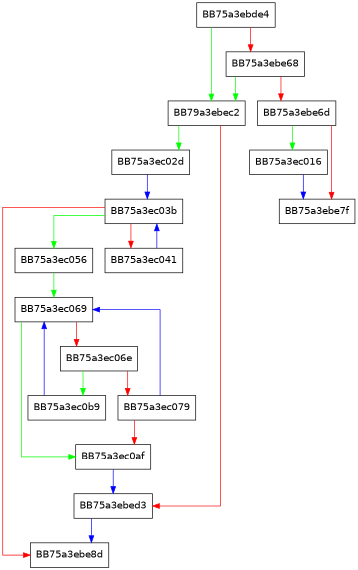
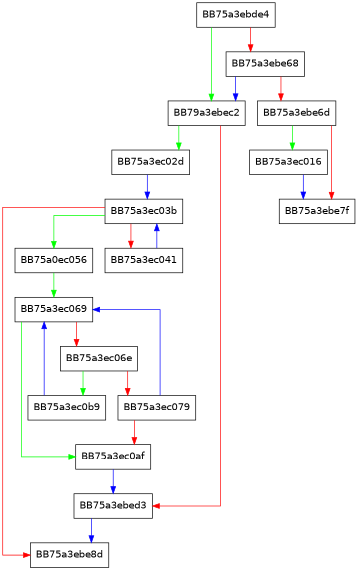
(236, 85) -> (236, 85)
(54, 261) -> (54, 261)
